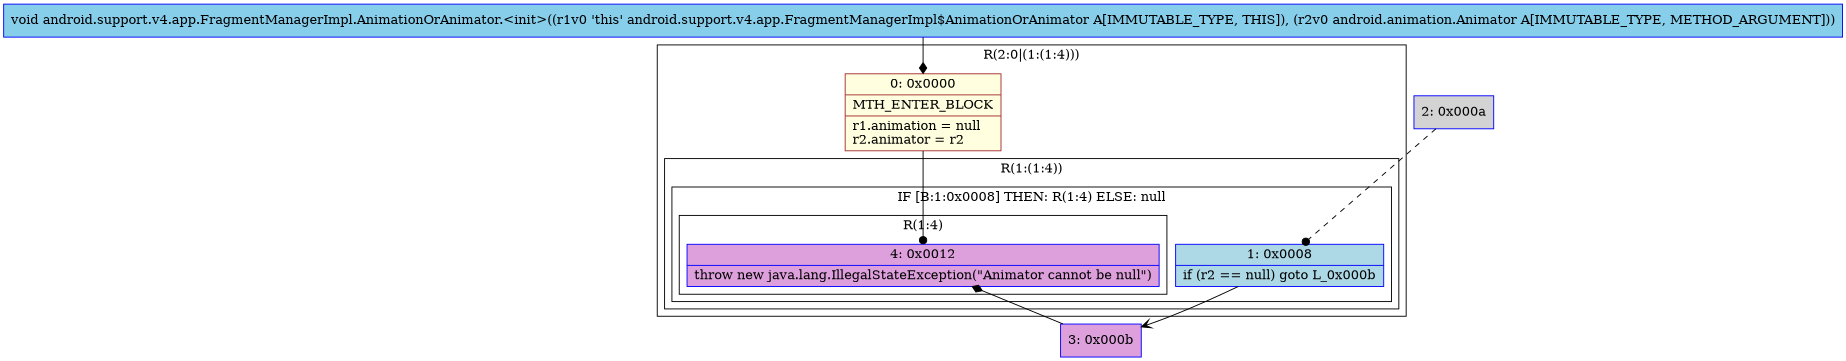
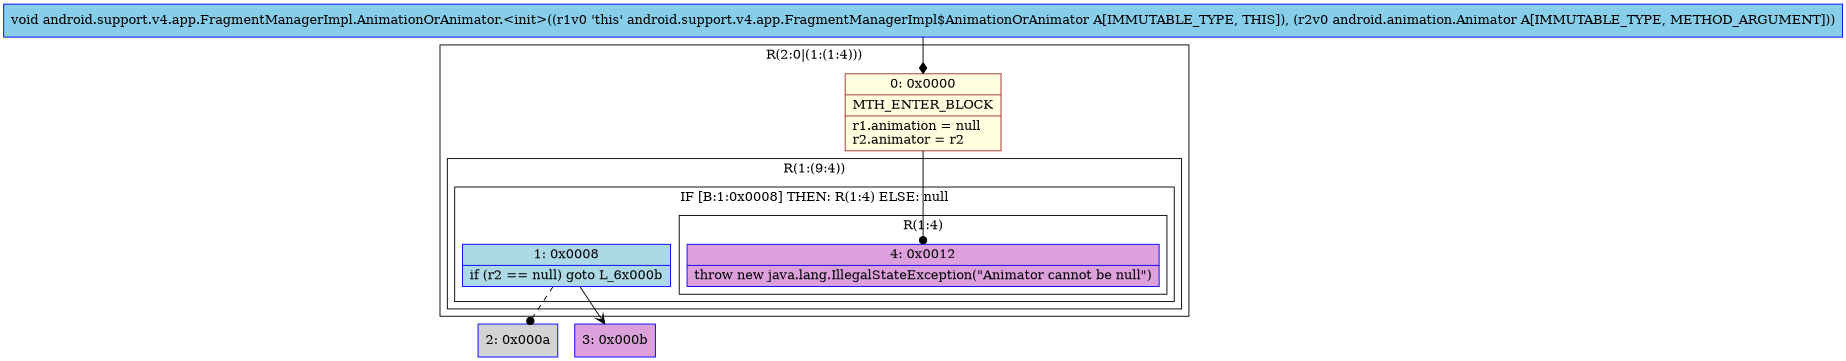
(1032, 169) -> (814, 169)
(1375, 181) -> (547, 296)
(1280, 275) -> (566, 275)
(1023, 307) -> none
